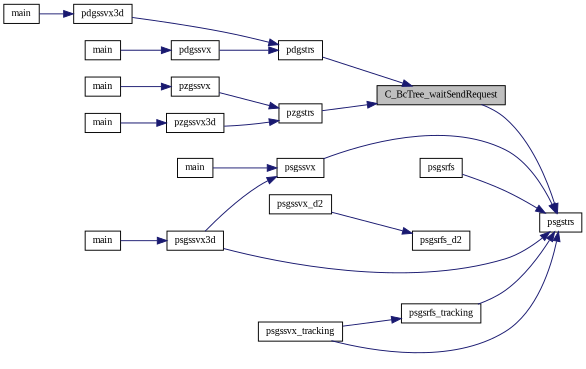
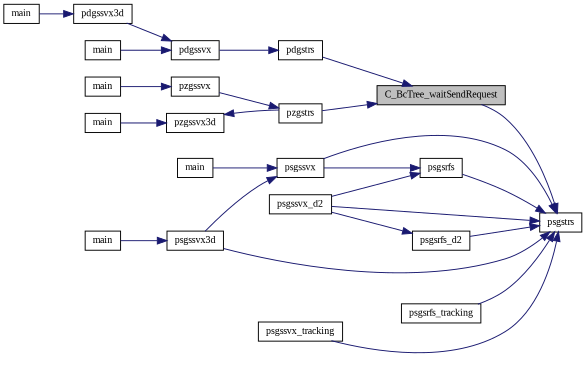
(201, 28) -> (144, 30)
(247, 125) -> (256, 111)
none -> (367, 168)
none -> (371, 186)
none -> (431, 213)
none -> (500, 232)
(367, 323) -> none
